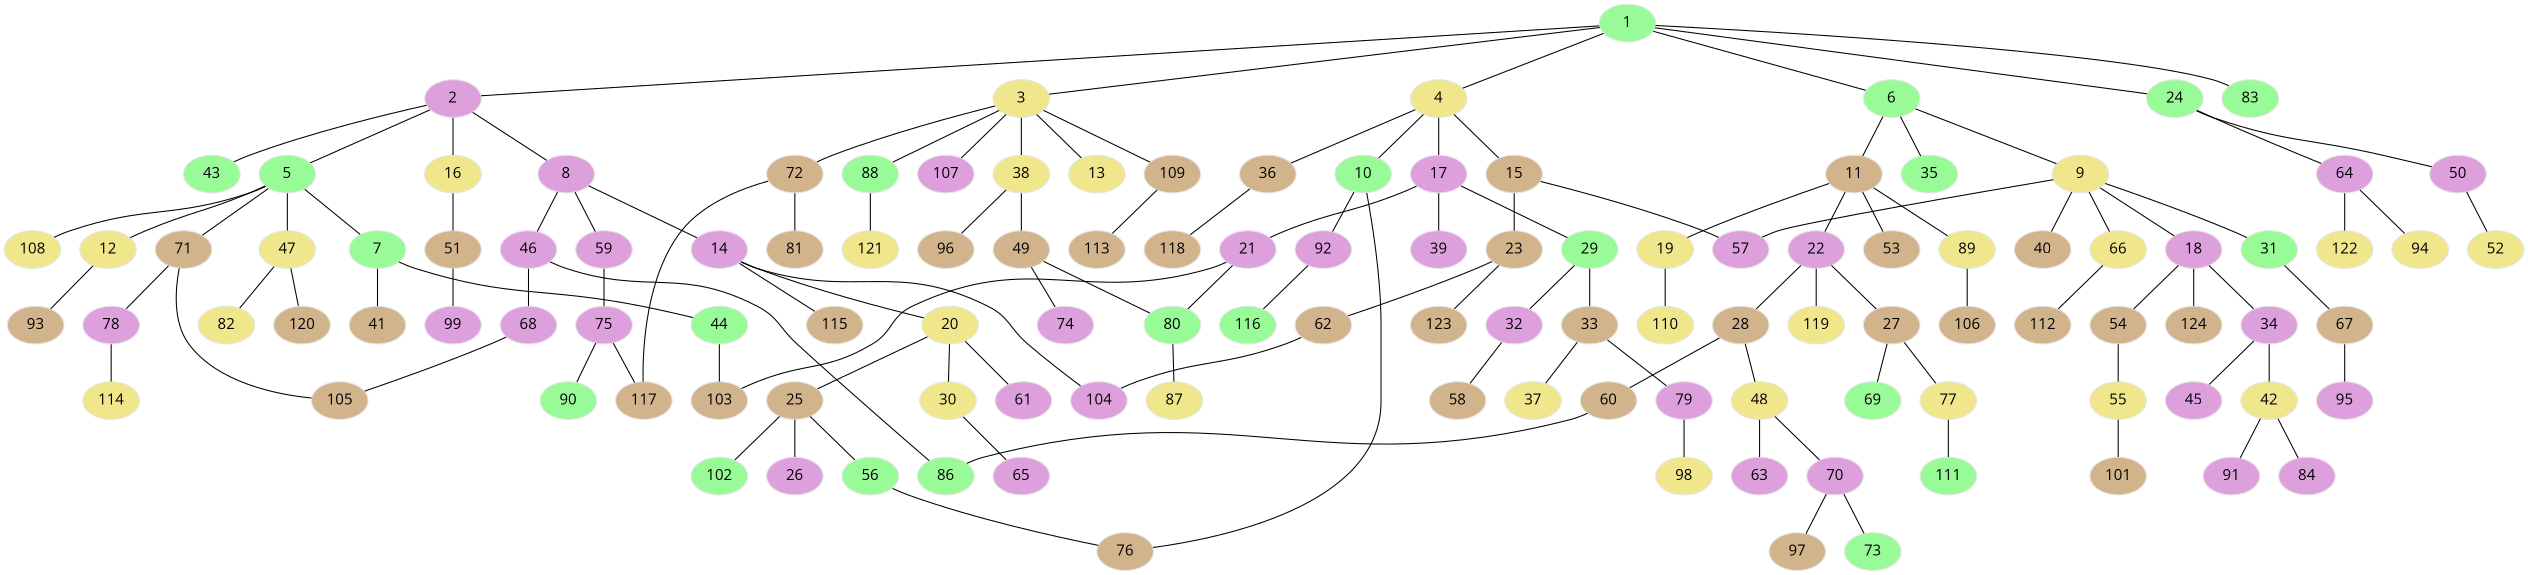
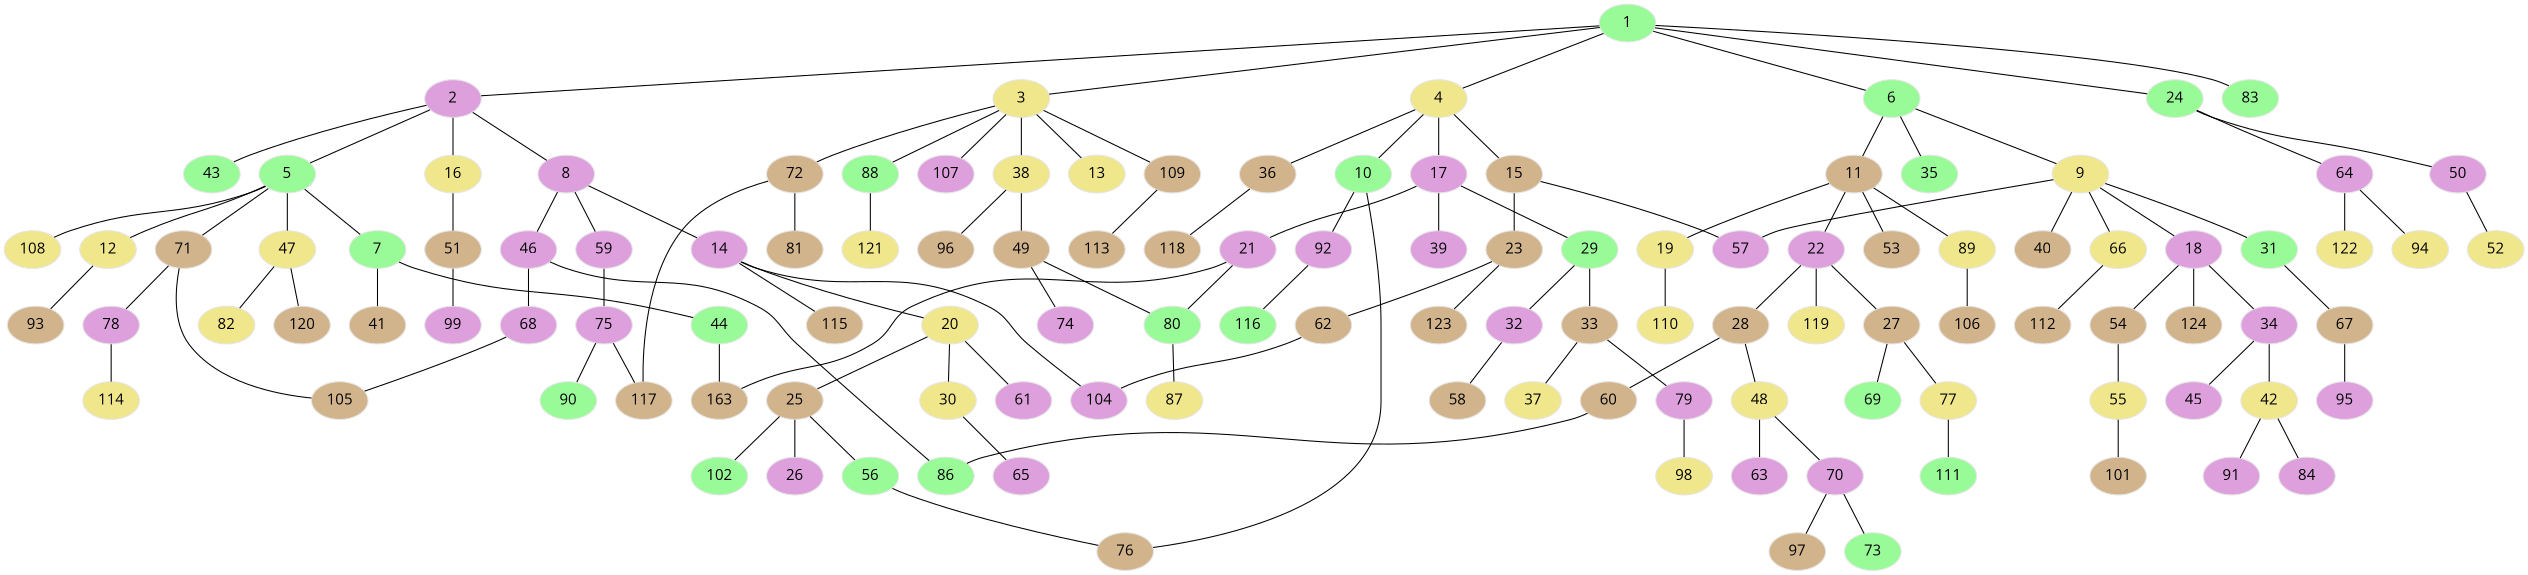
(719, 401) -> (719, 401)
